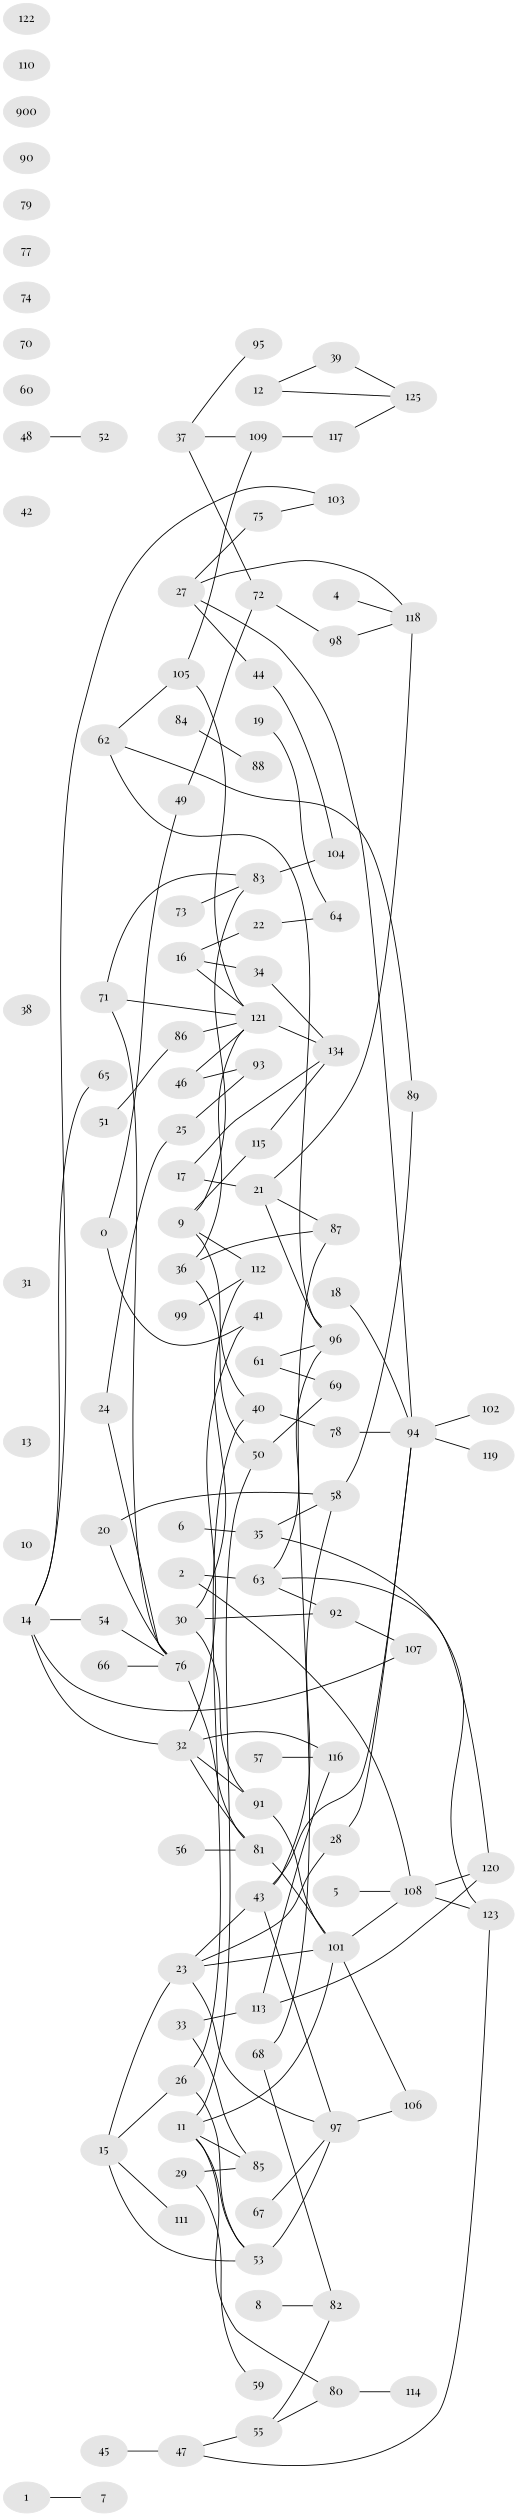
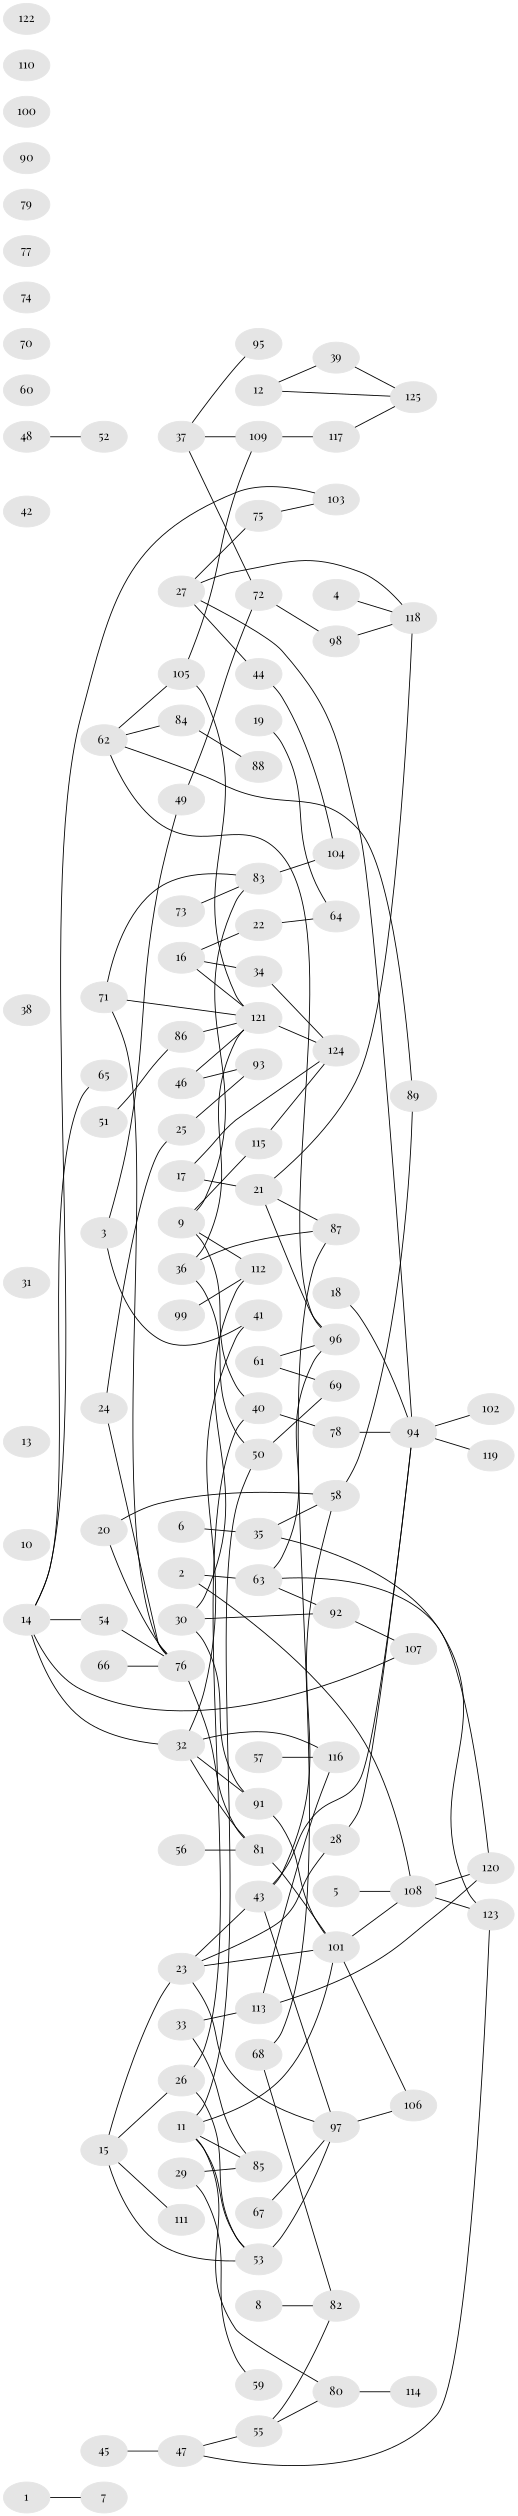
(27, 112) -> (27, 112)
none -> (143, 730)
(336, 1051) -> (336, 1051)
(104, 1233) -> (104, 1233)
